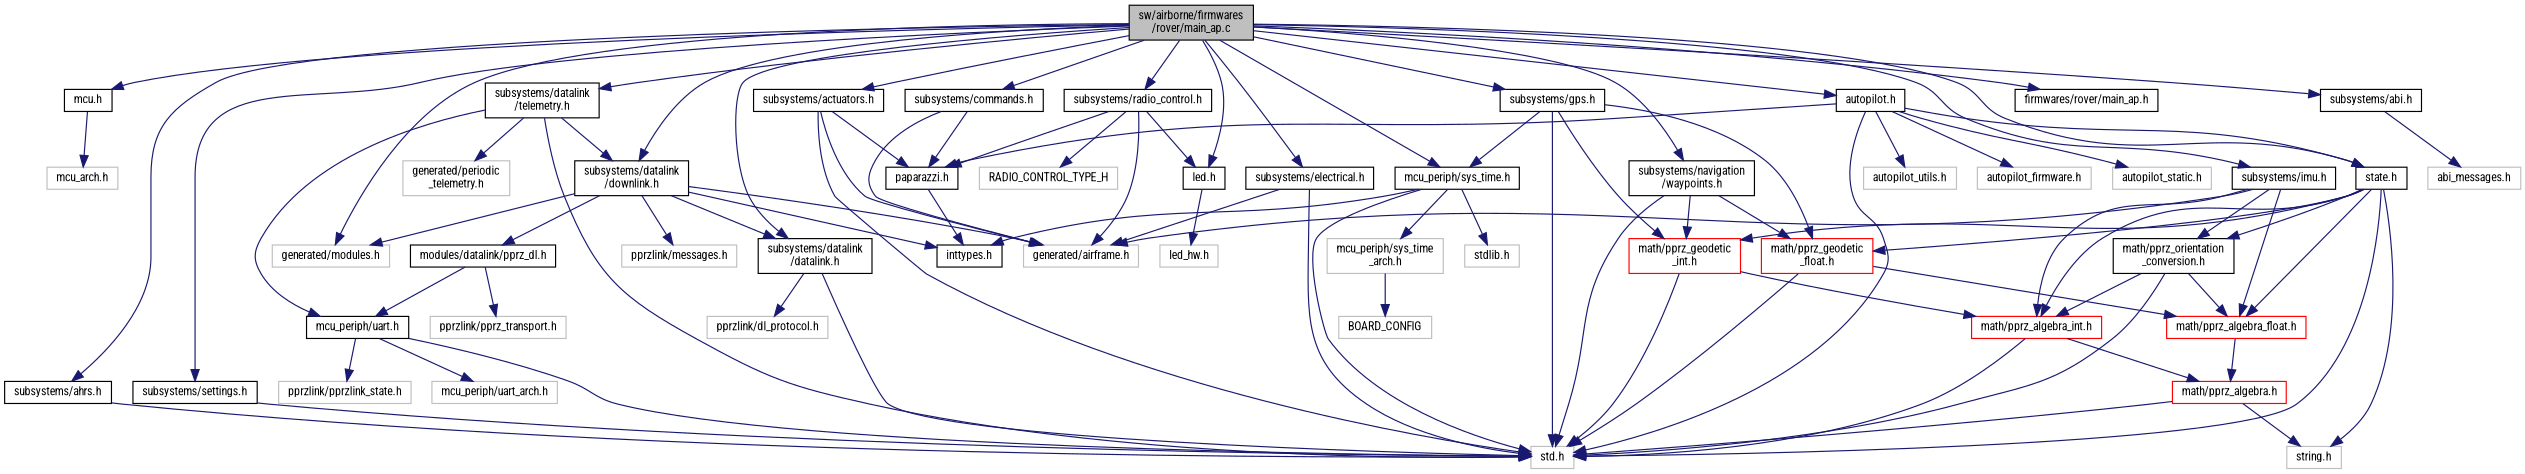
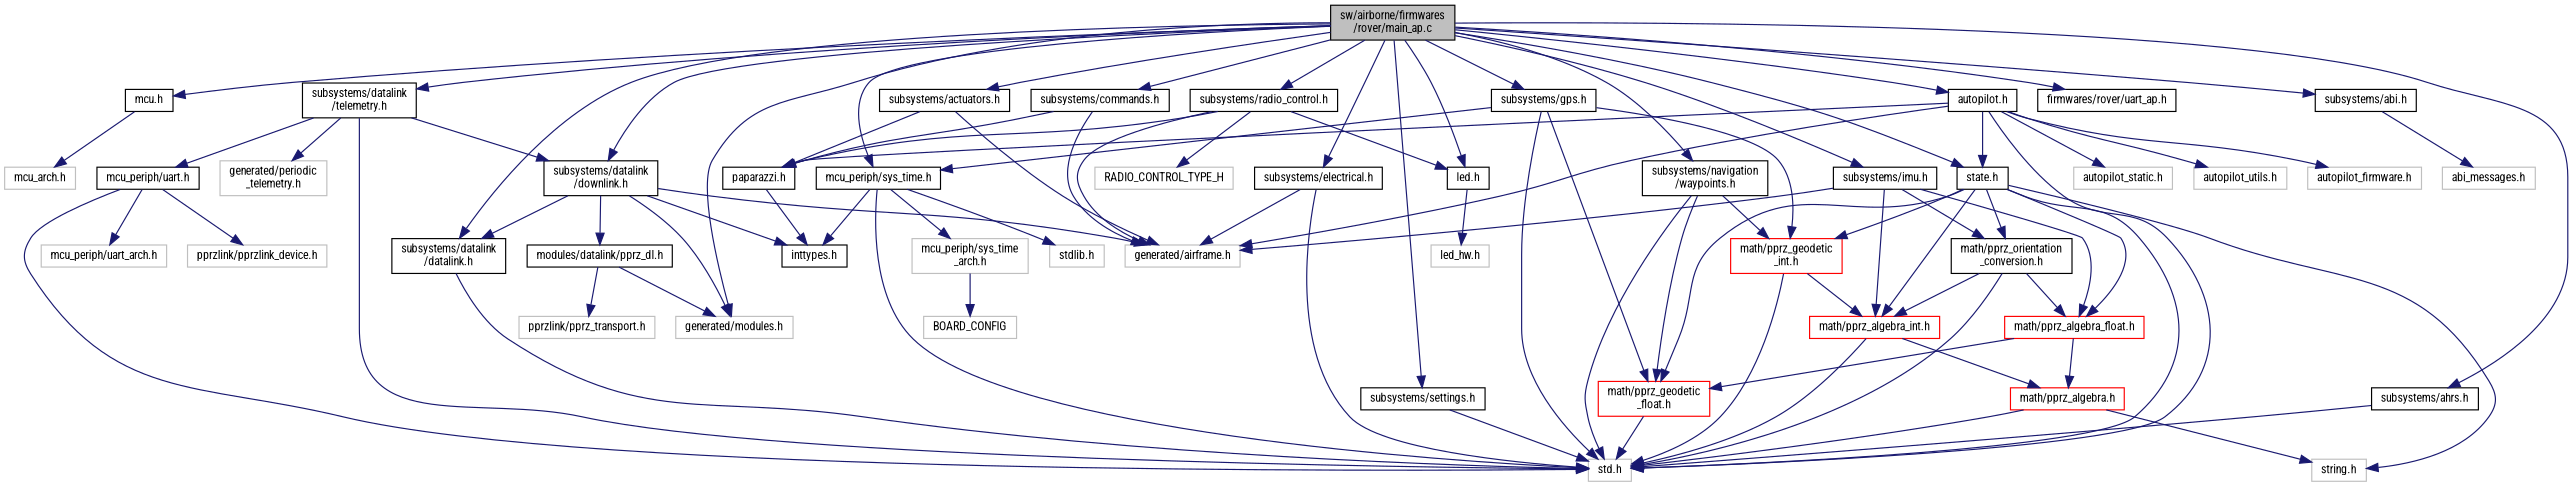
(2087, 100) -> (2107, 100)
none -> (1599, 168)
(679, 256) -> none
(425, 289) -> (662, 289)
(2019, 290) -> (1868, 363)
(767, 327) -> none
(1116, 356) -> none
(345, 392) -> (257, 256)
